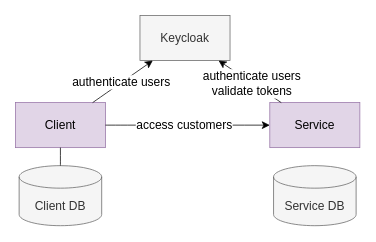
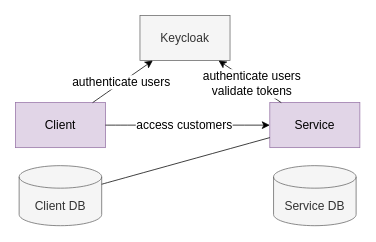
(60, 157) -> (187, 160)
